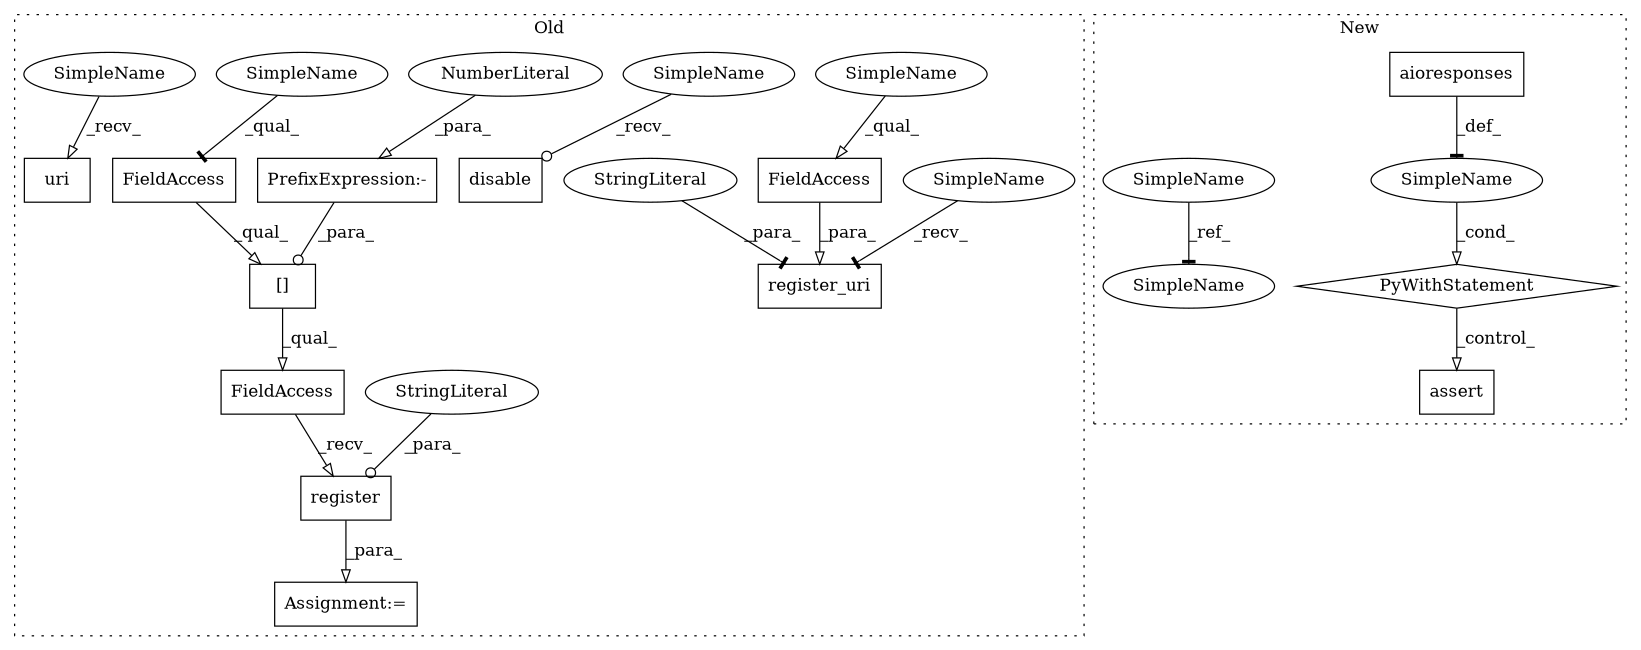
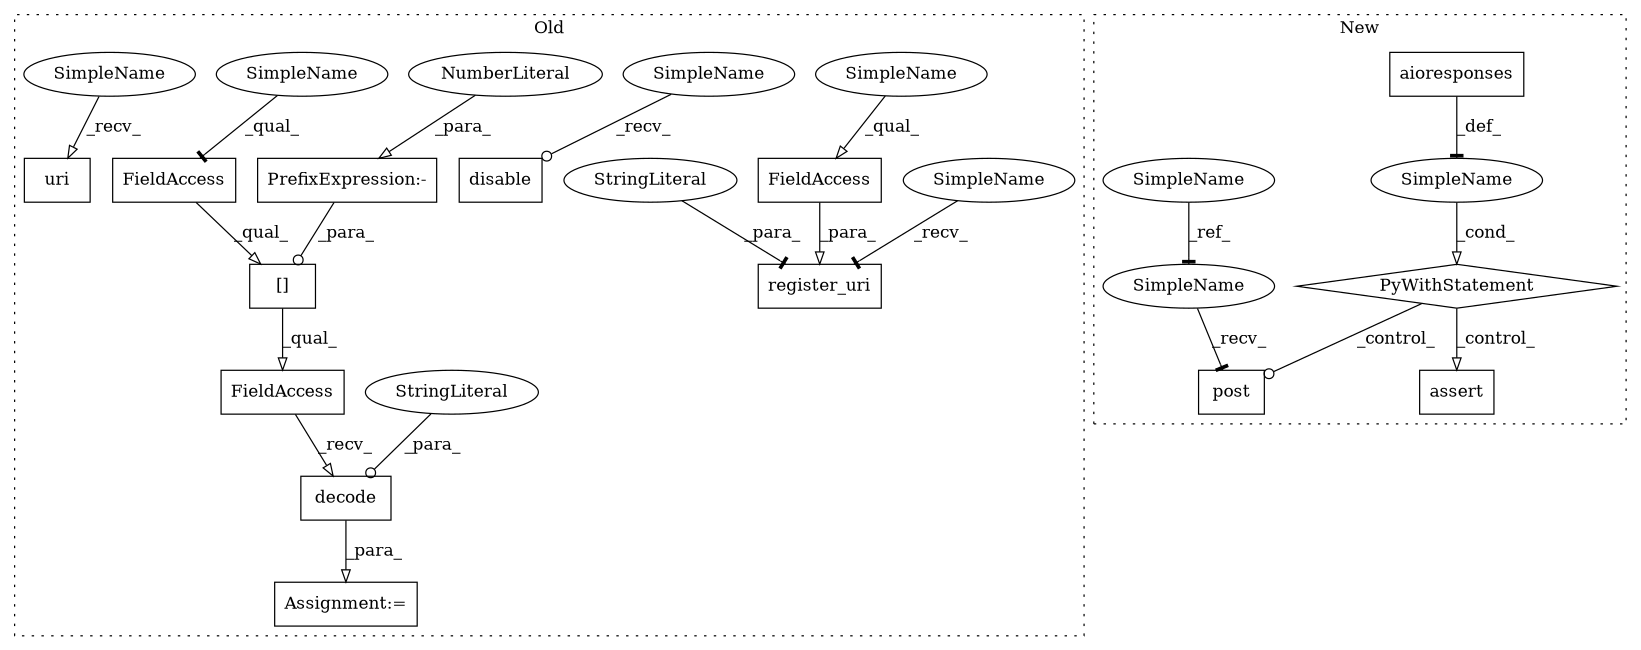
none -> (1231, 392)
(346, 498) -> (346, 498)
